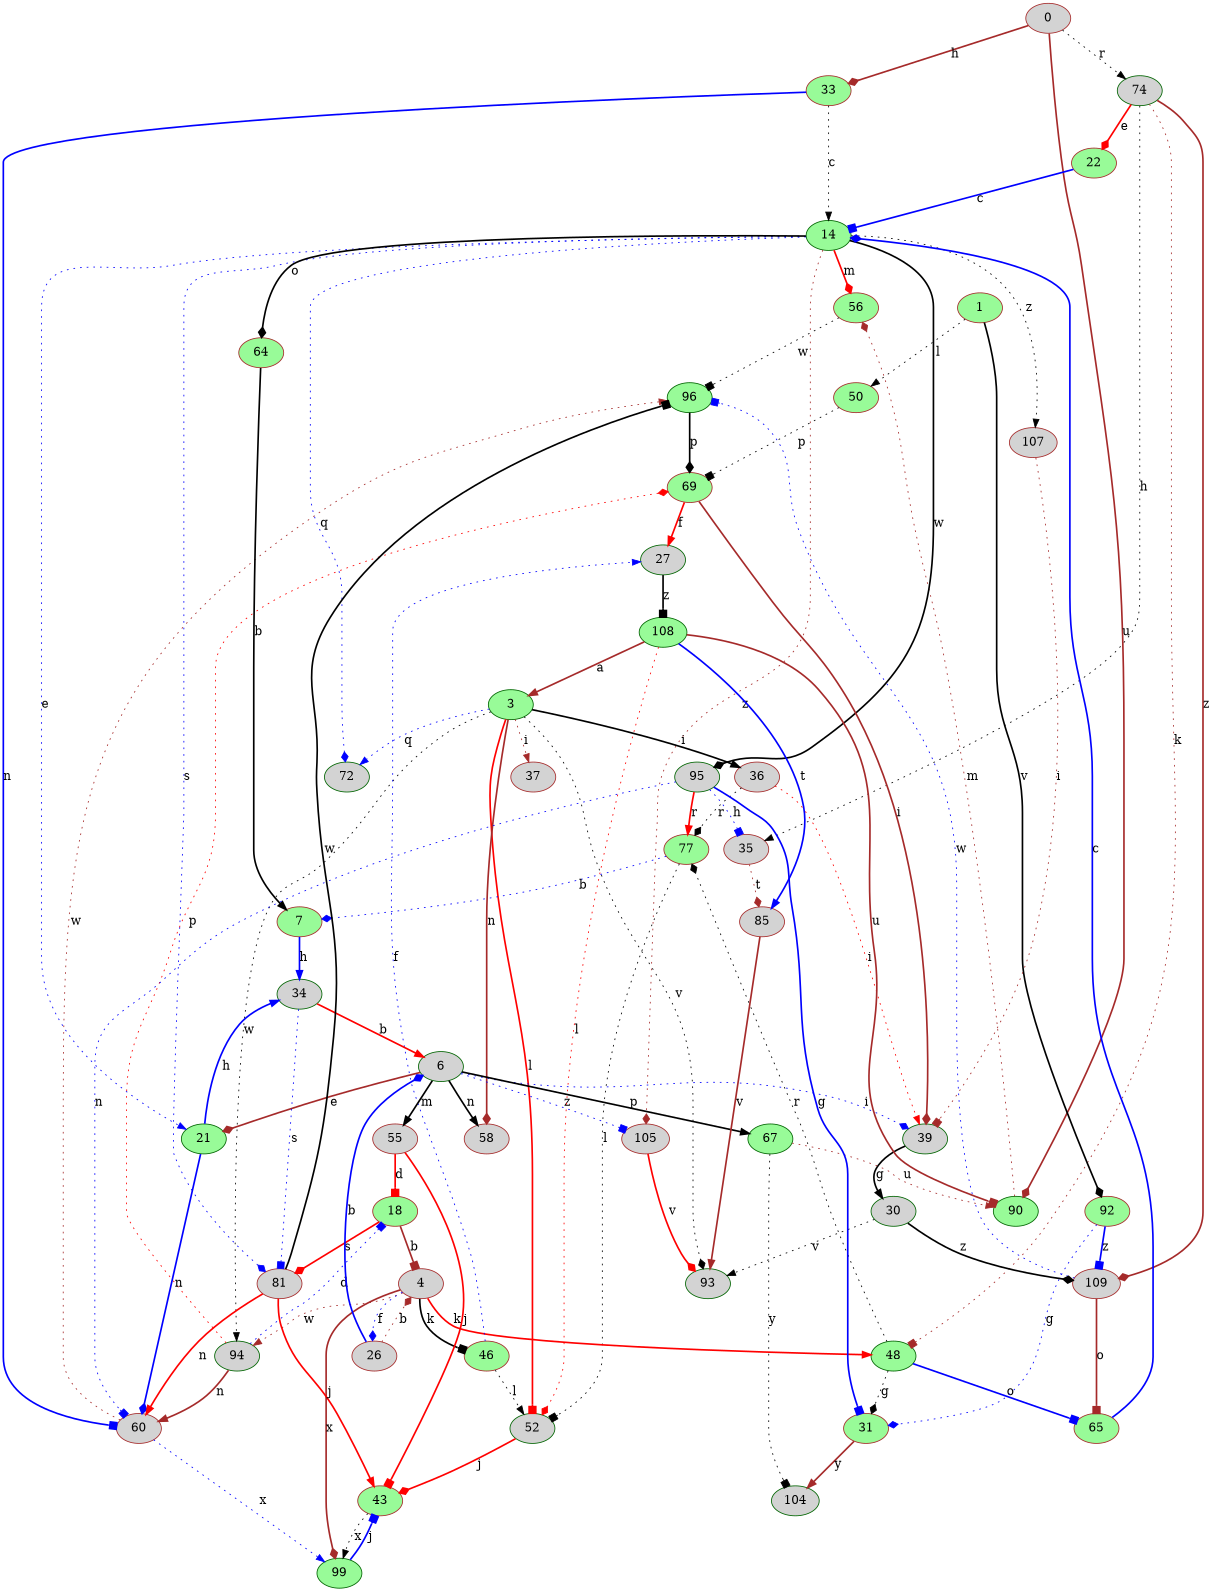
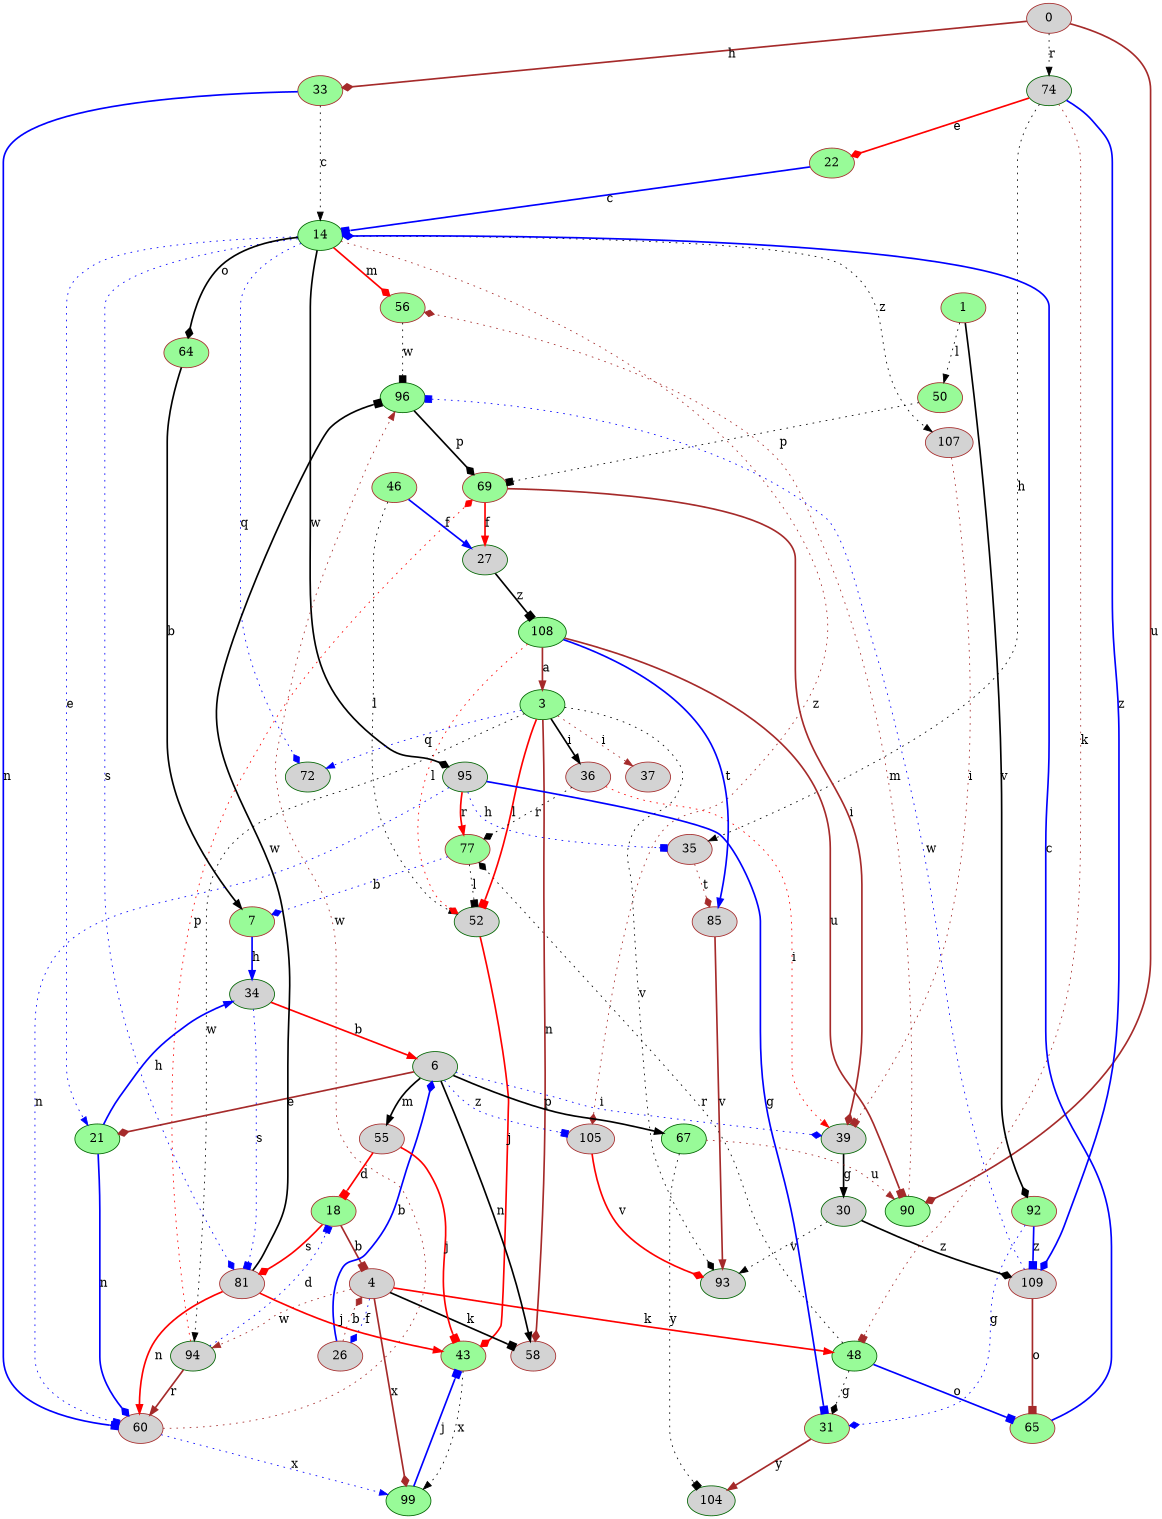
(1203, 699) -> (1116, 677)
(392, 863) -> (436, 521)
(430, 1330) -> (455, 1321)
(220, 1392) -> (173, 1392)
